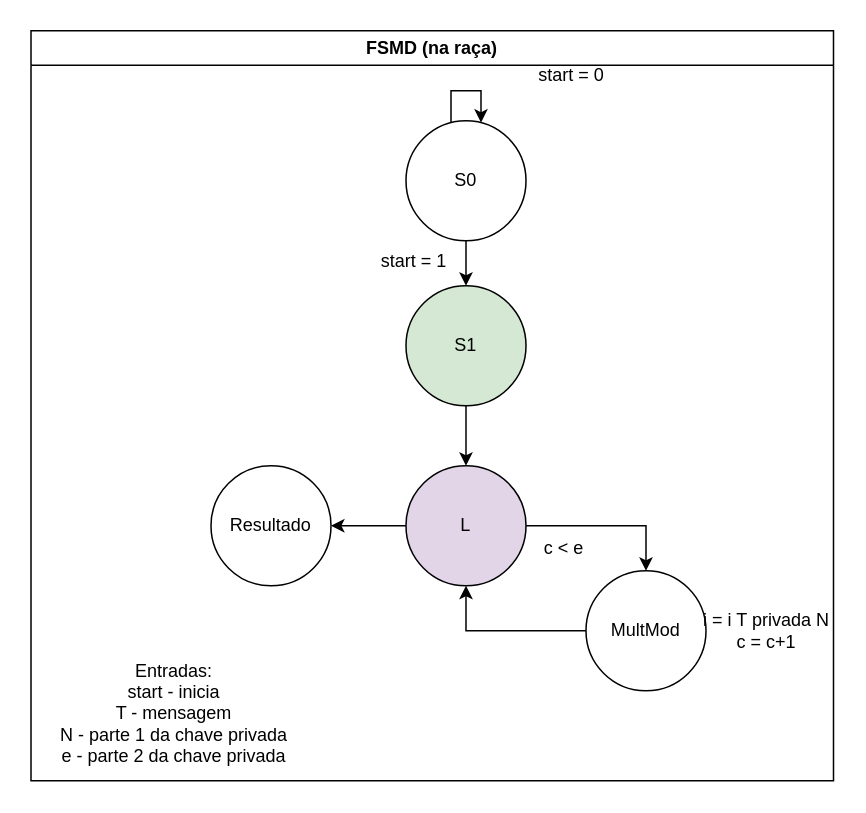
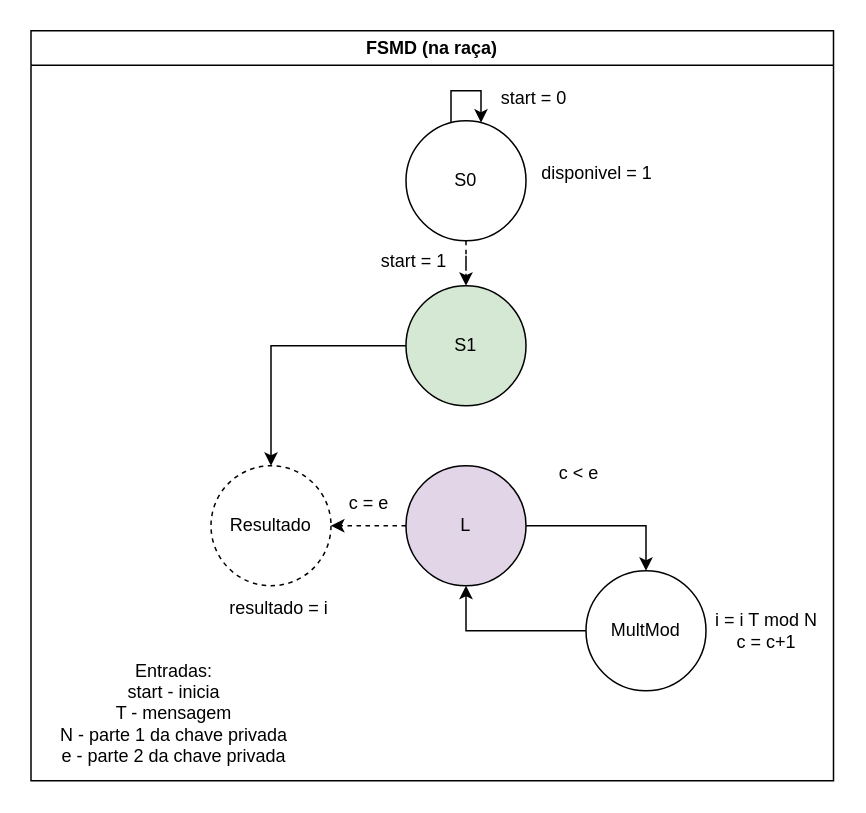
(571, 76) -> (533, 98)
none -> (597, 173)
(466, 250) -> (466, 250)
(466, 431) -> (284, 346)
none -> (368, 503)
(271, 526) -> (271, 526)
(372, 526) -> (372, 526)
(563, 548) -> (578, 473)
none -> (278, 608)
(767, 631) -> (767, 631)
